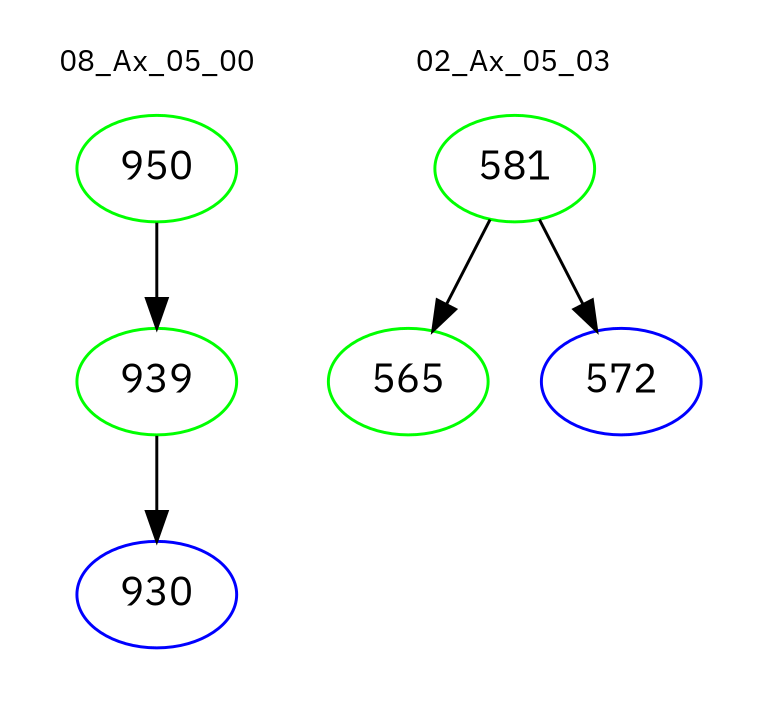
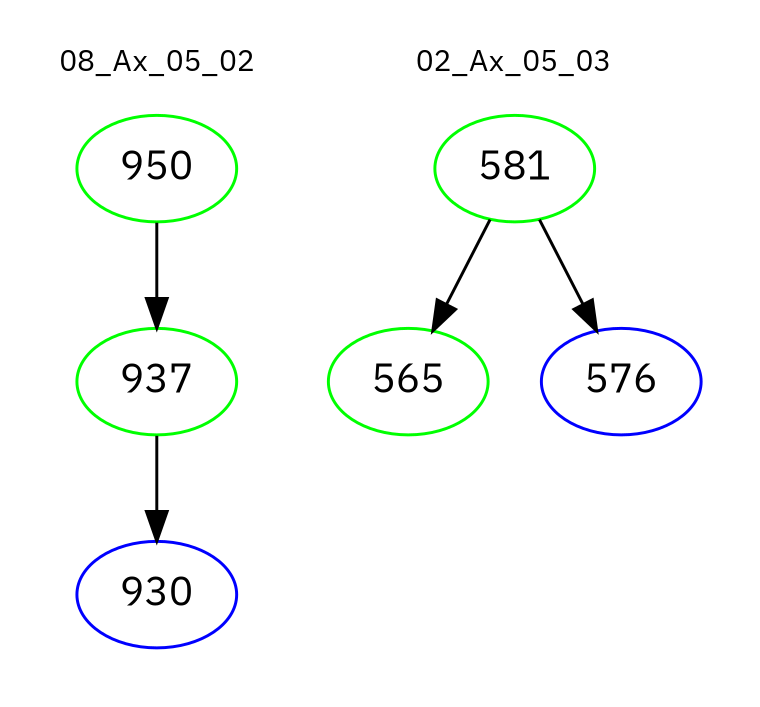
(158, 64) -> (158, 64)
(157, 382) -> (157, 382)
(621, 382) -> (621, 382)
